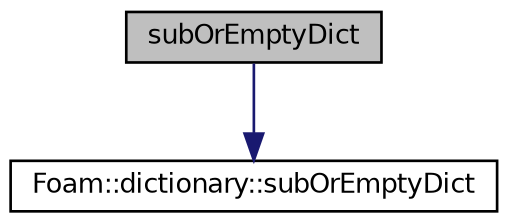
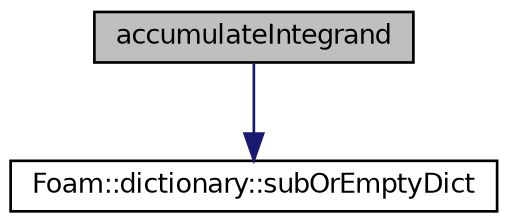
(254, 37) -> (254, 37)
